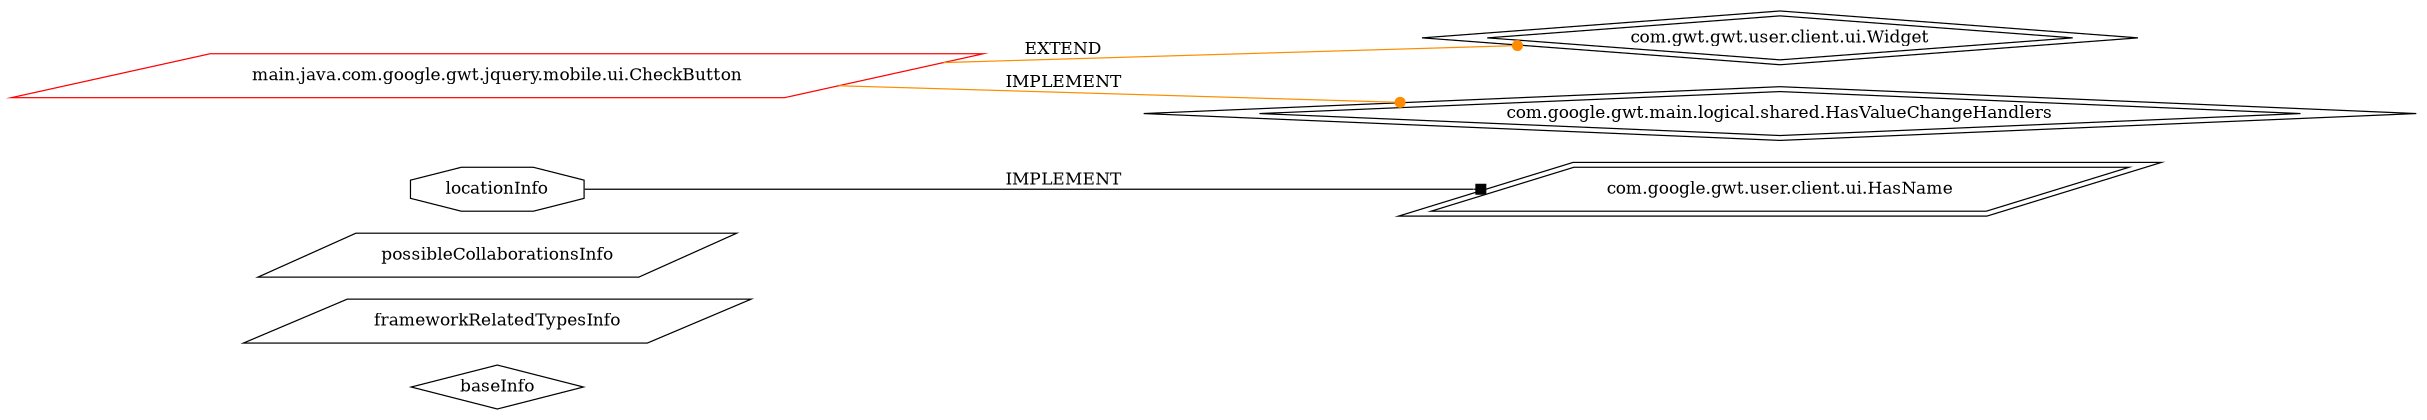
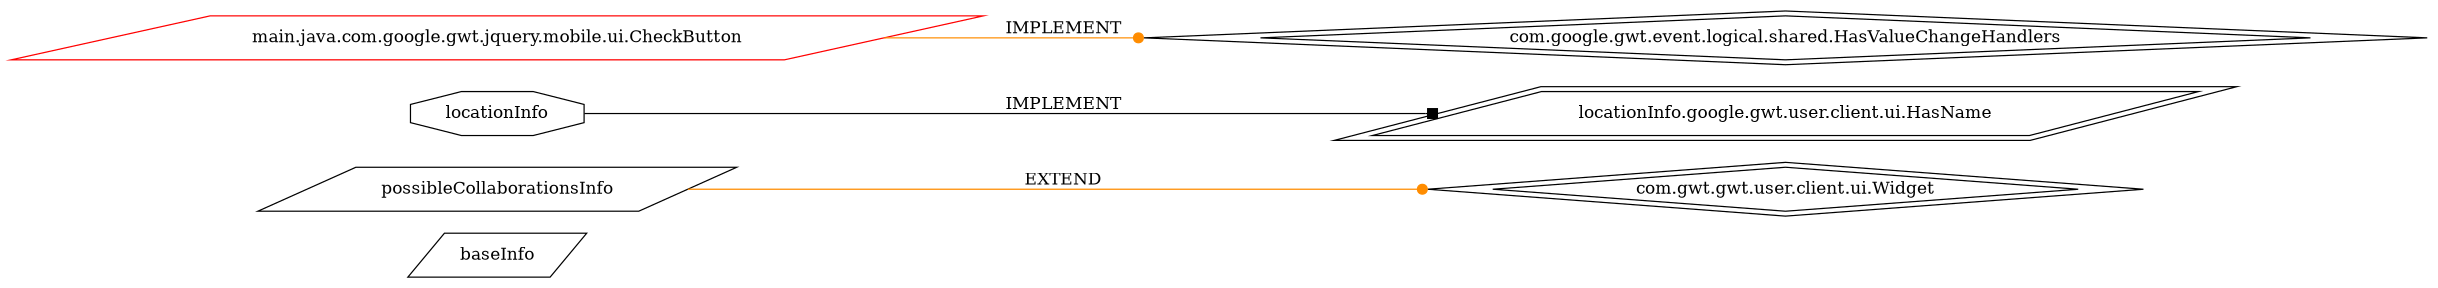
(1228, 54) -> (1053, 189)
(1780, 114) -> (1785, 38)
(1780, 189) -> (1785, 114)
(497, 321) -> none
(497, 387) -> (497, 255)
